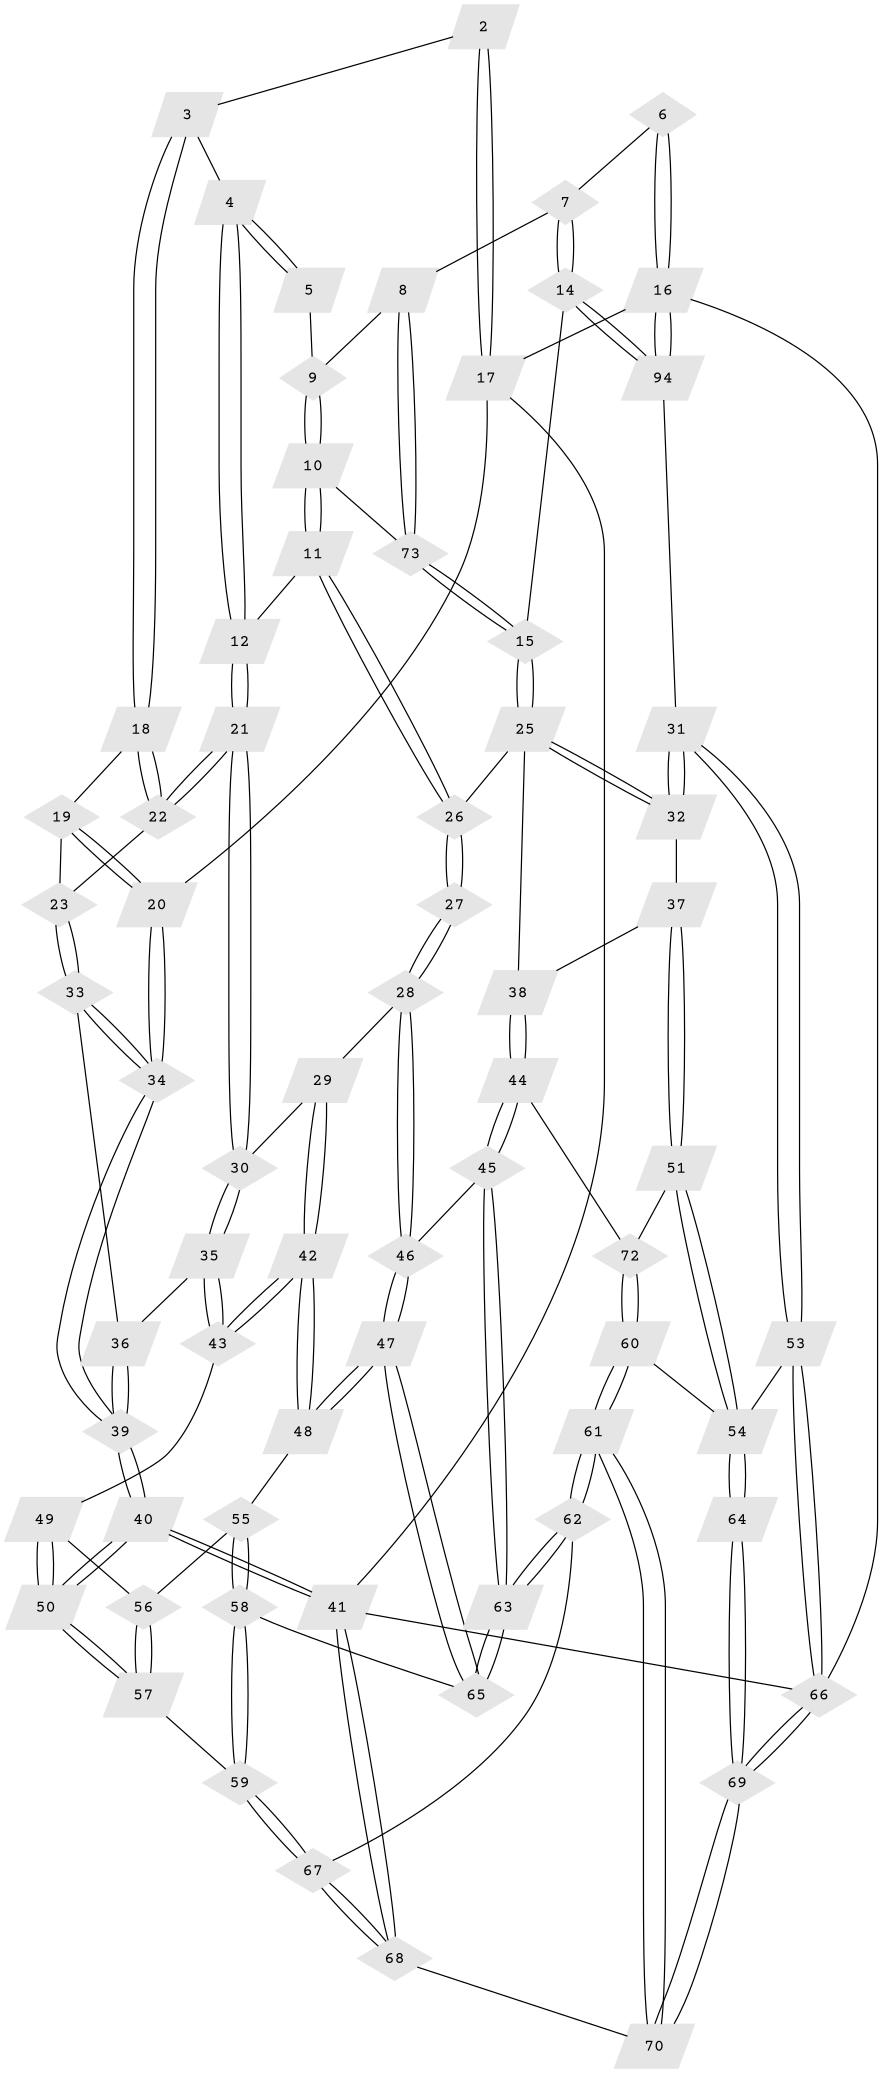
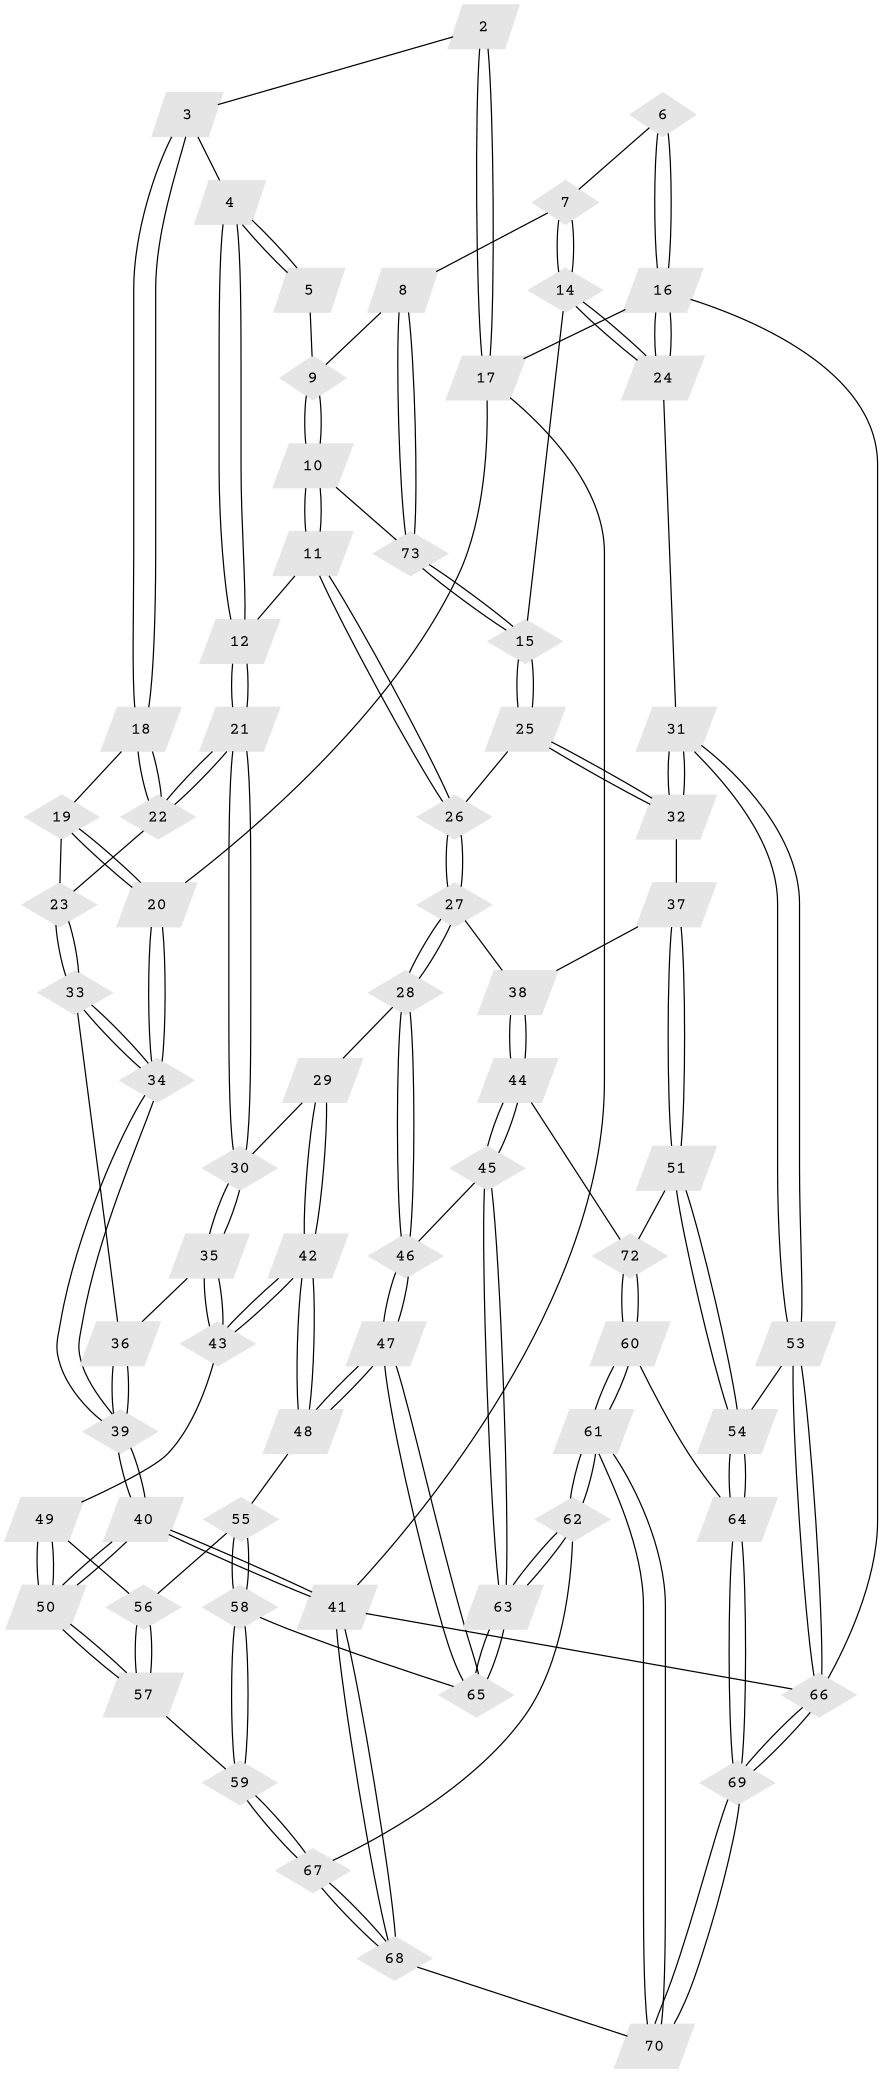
(663, 378) -> (663, 378)
(522, 861) -> (484, 945)
(684, 1388) -> (677, 1434)
